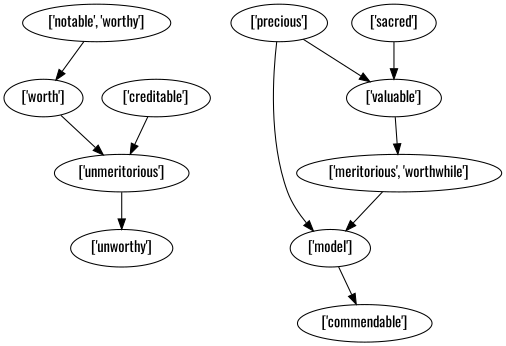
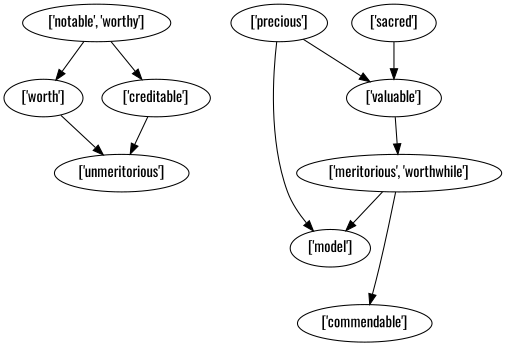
none -> (123, 56)
(122, 248) -> none
(345, 281) -> (385, 243)
